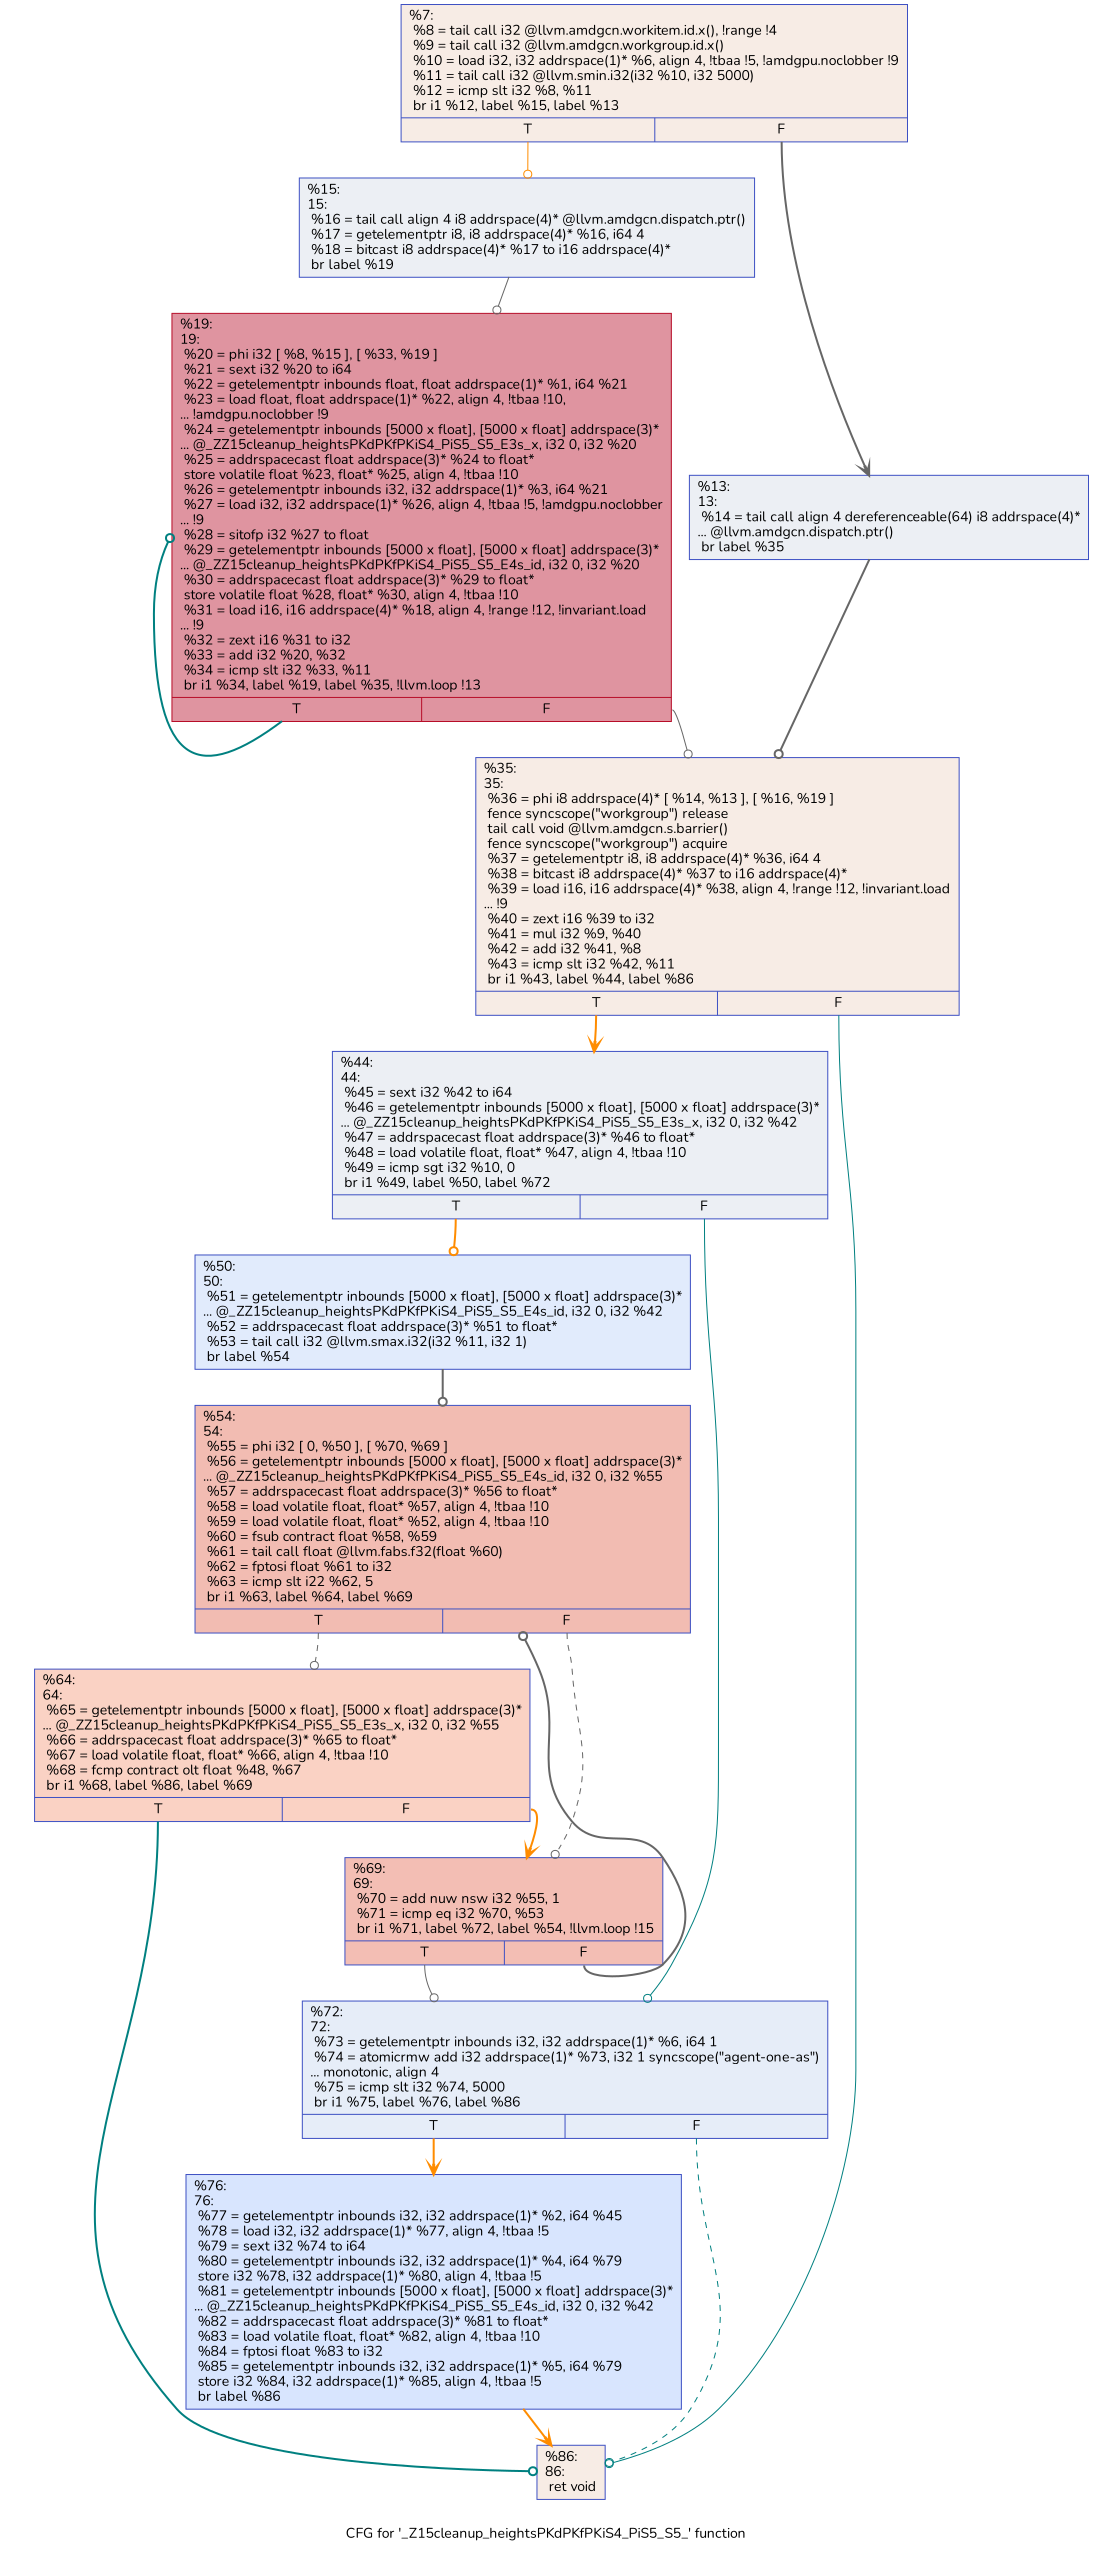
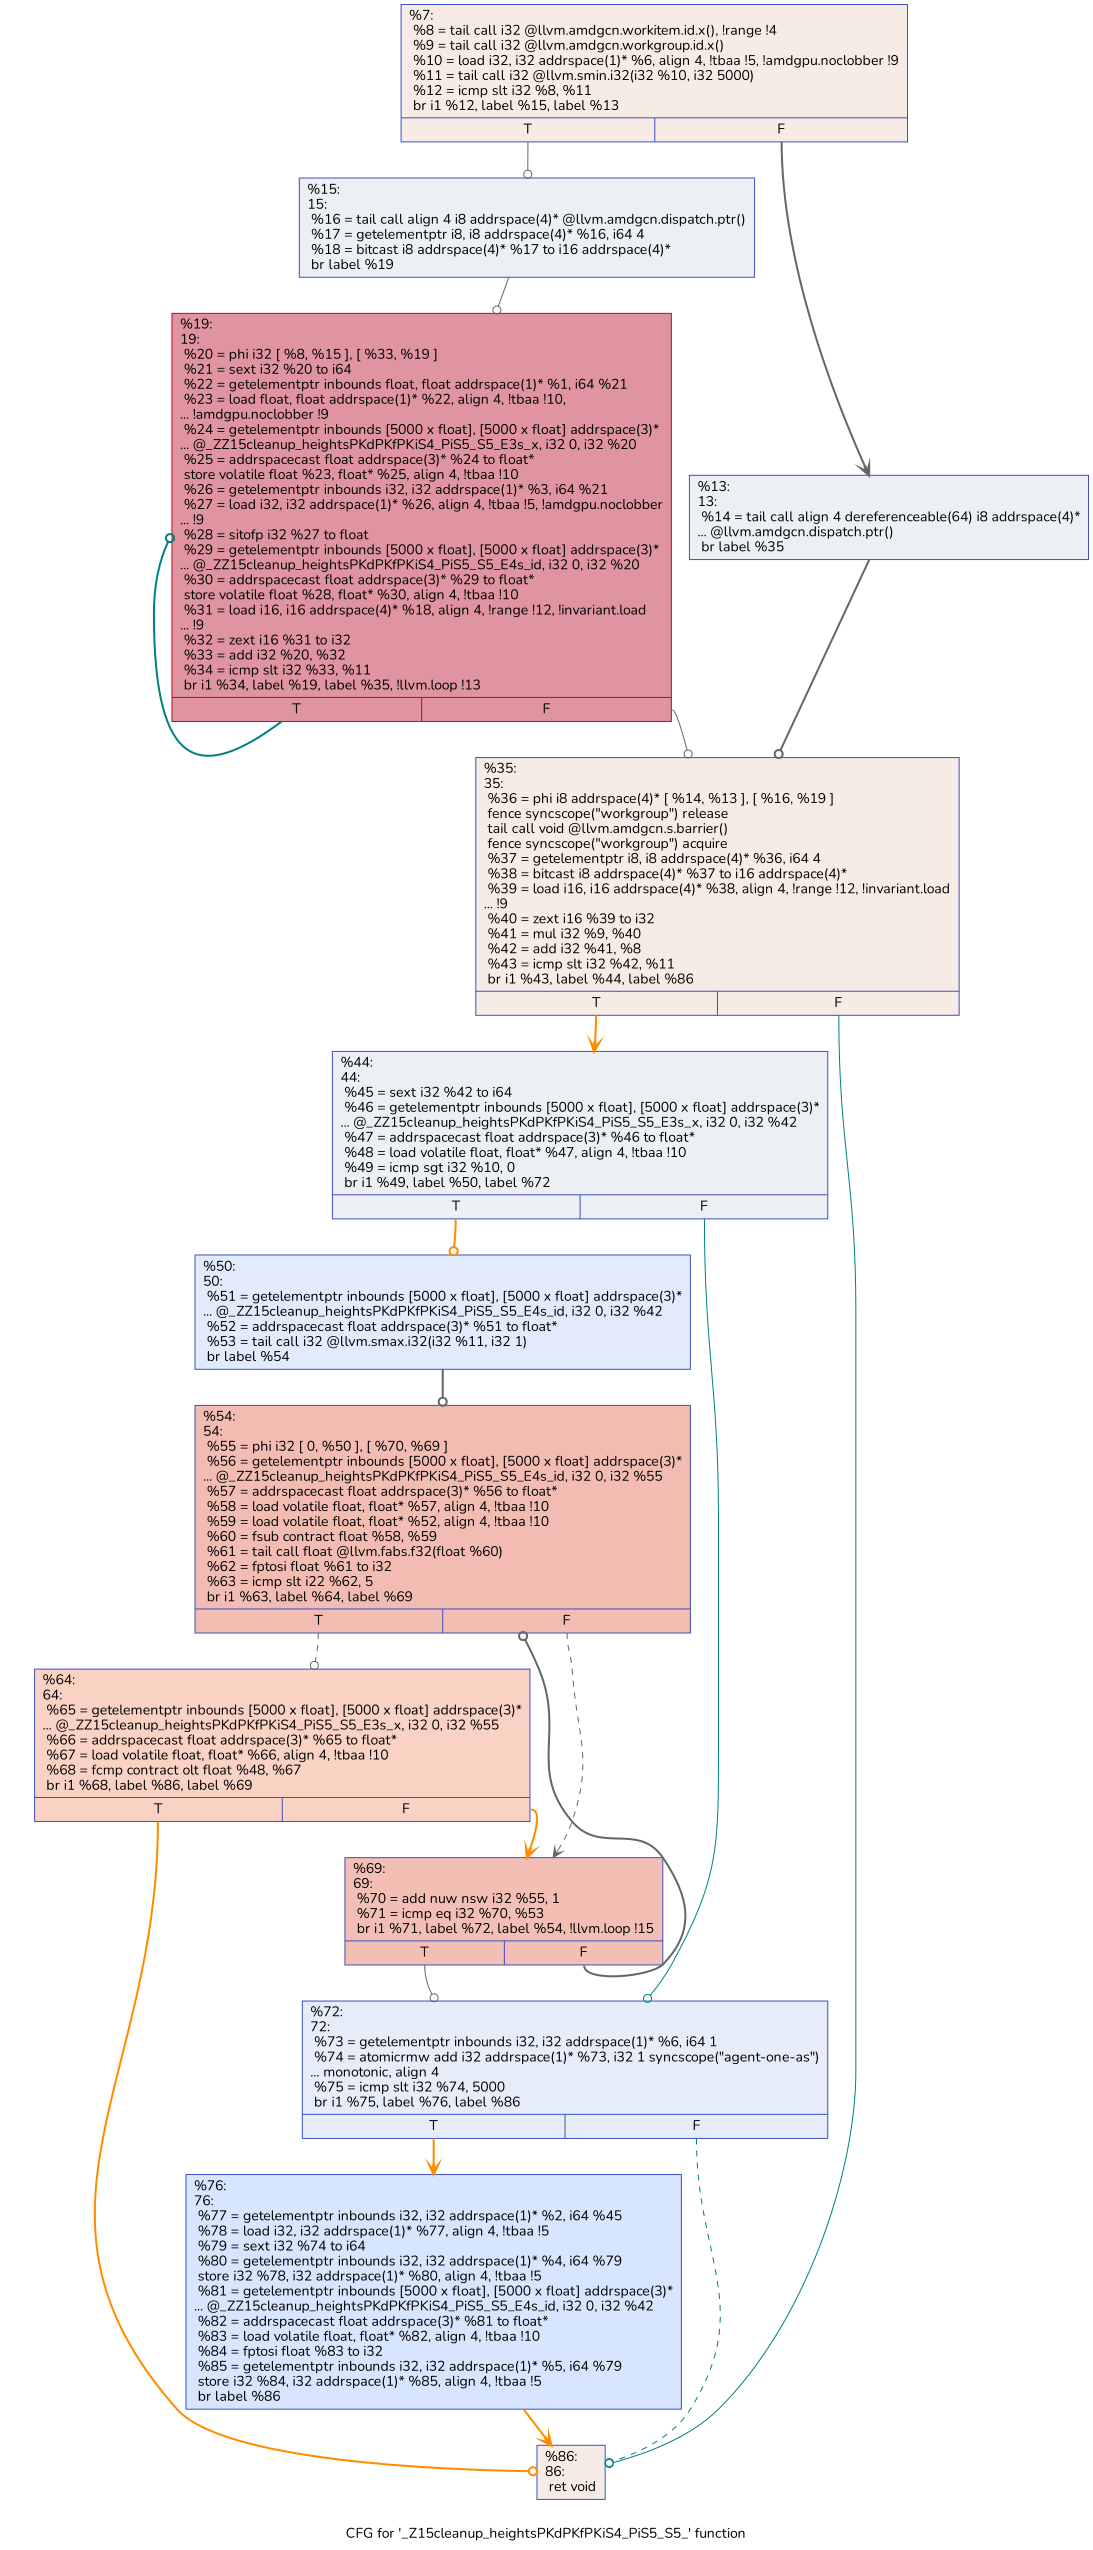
(528, 156) -> (528, 156)
(581, 1743) -> (581, 1743)
(112, 2302) -> (112, 2302)
